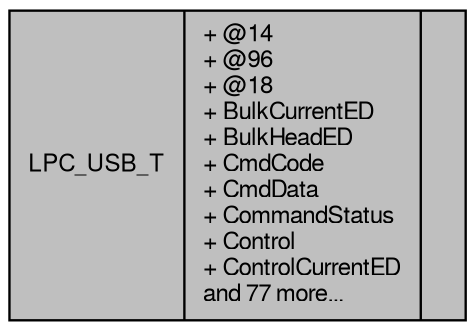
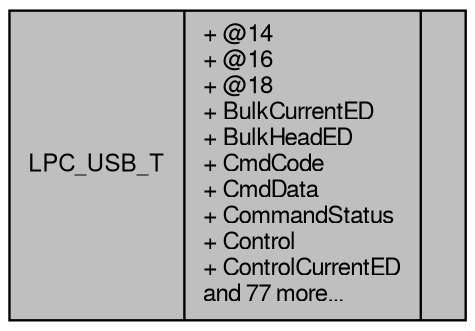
(239, 60) -> (239, 60)
